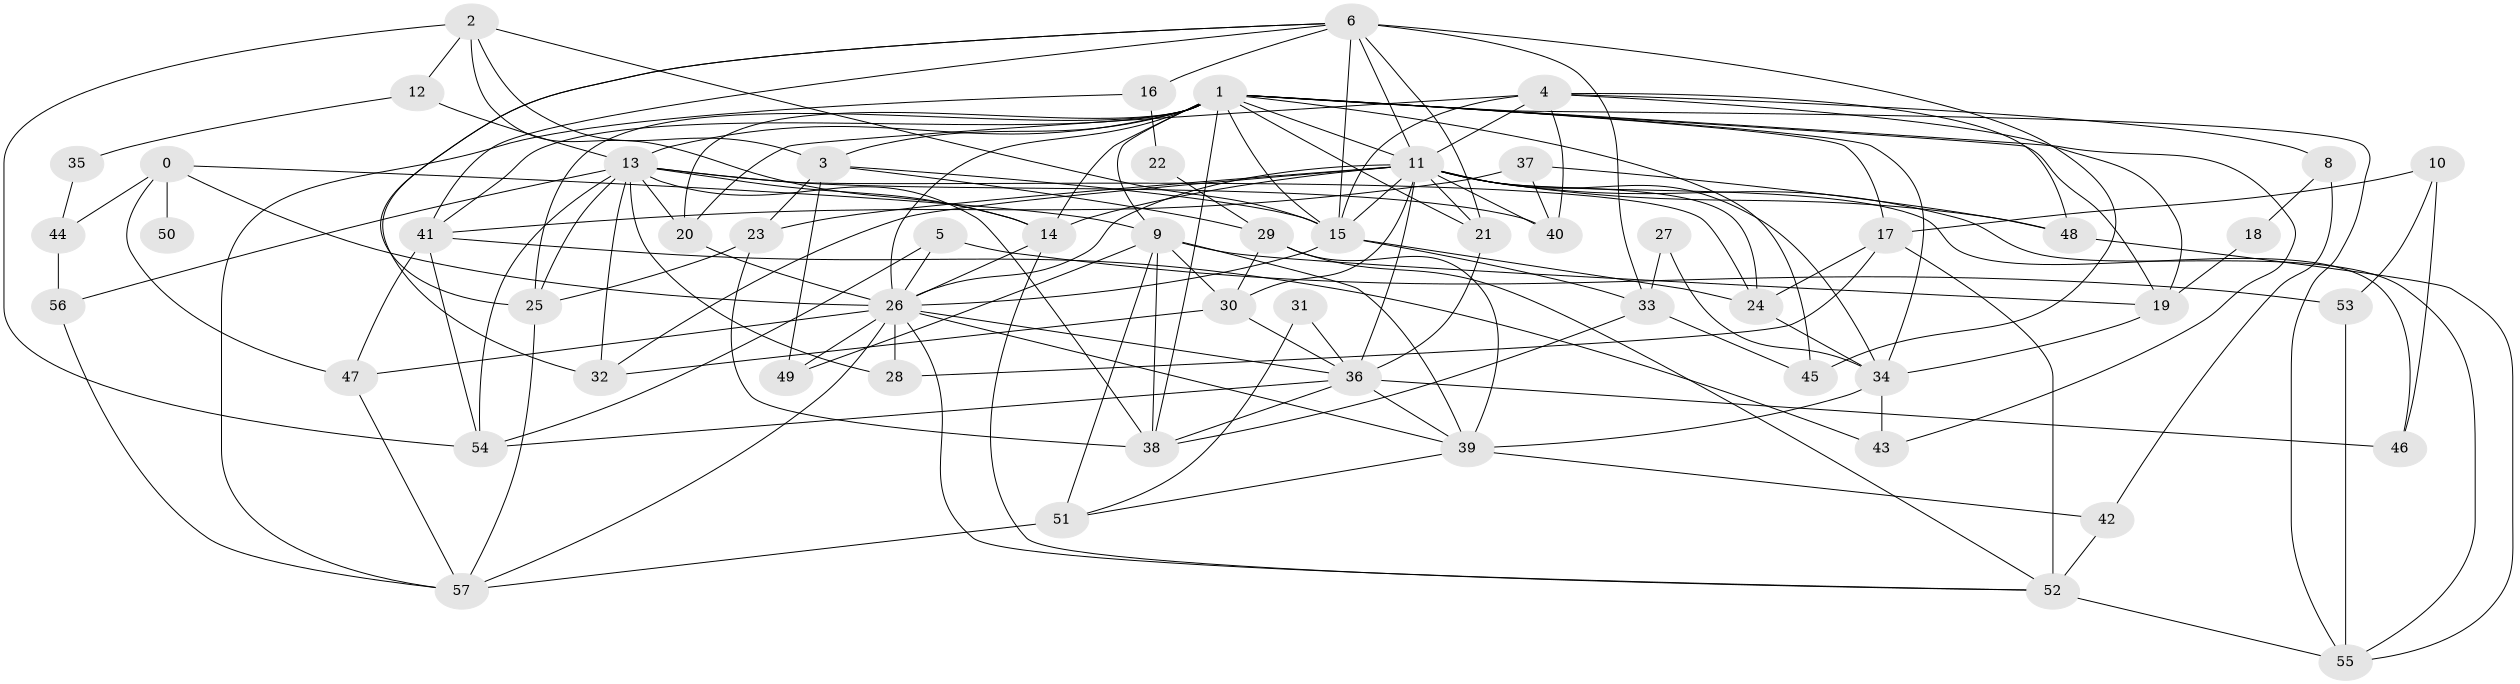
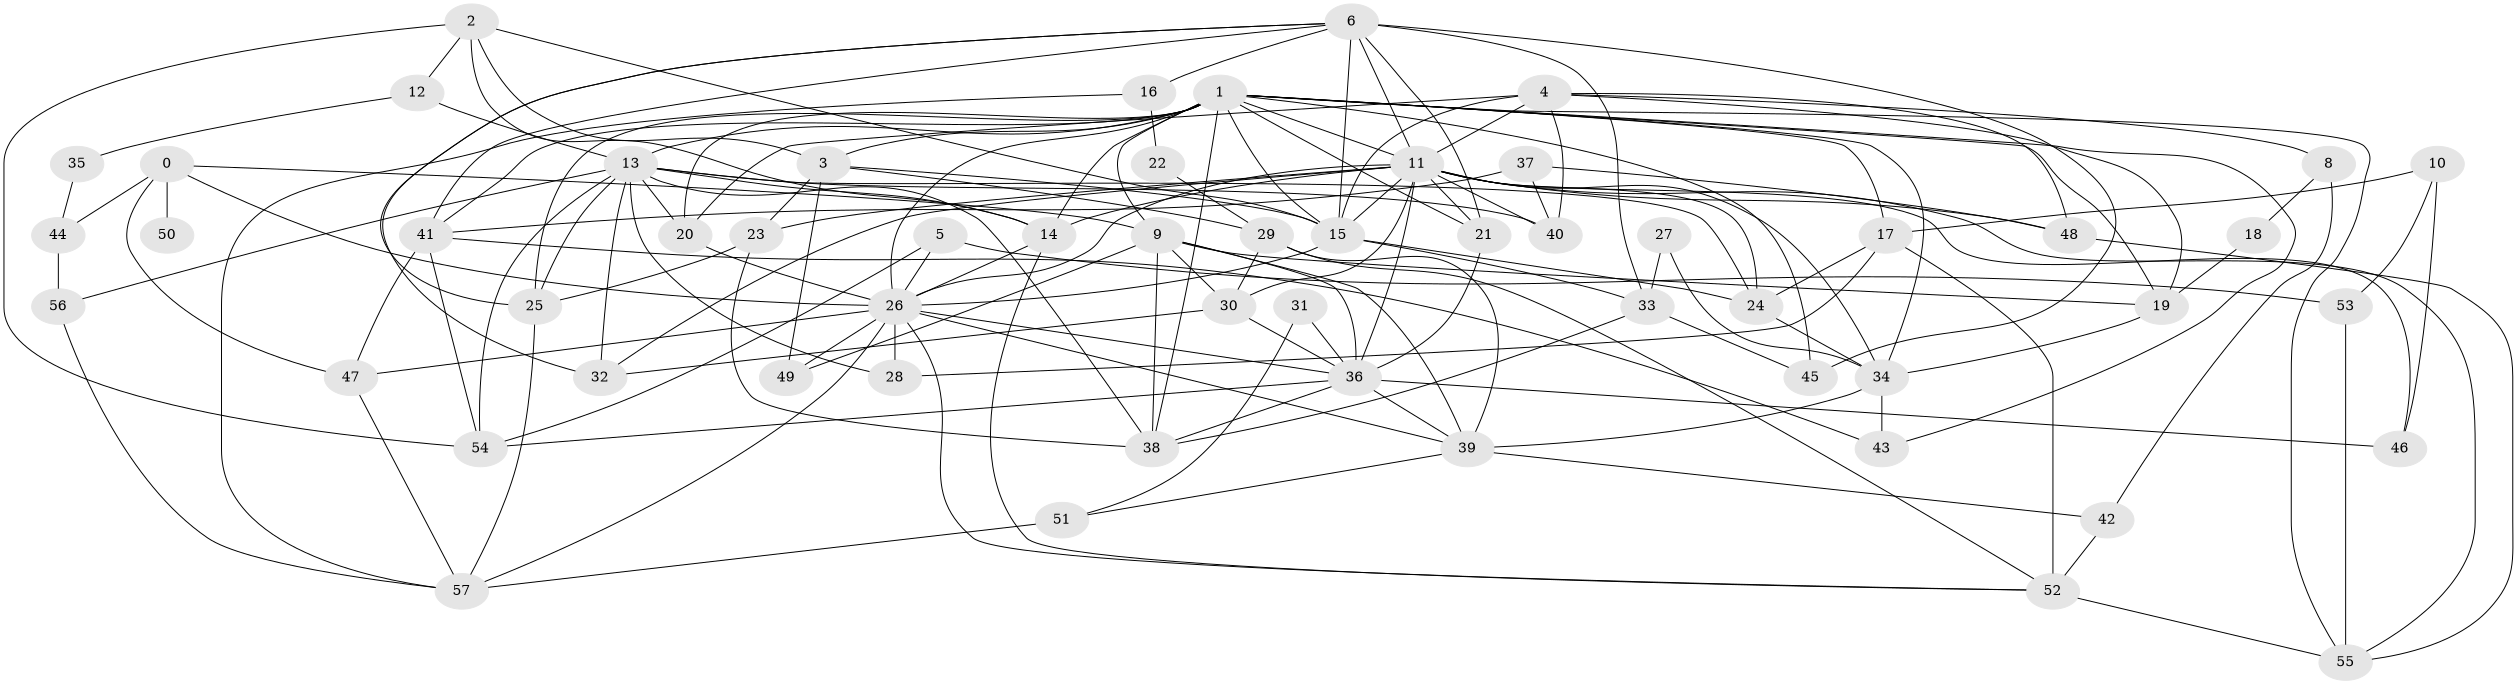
(1110, 378) -> (1342, 297)
